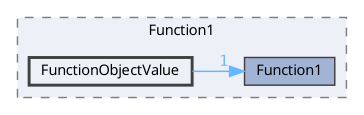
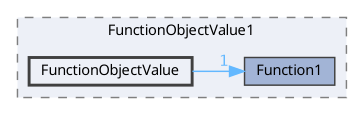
(182, 31) -> (182, 31)
